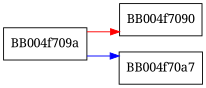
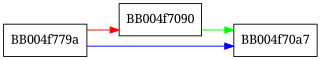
none -> (213, 30)
(45, 44) -> (45, 40)
